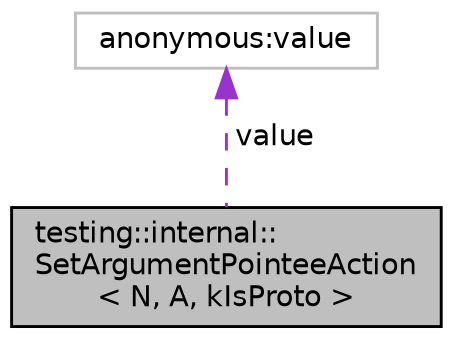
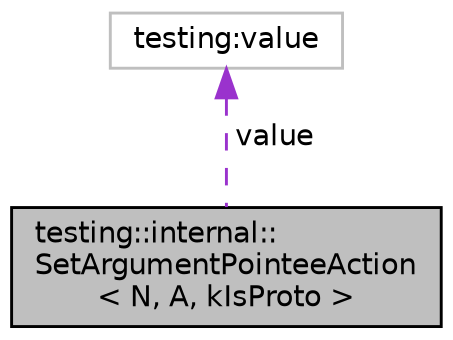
(226, 41) -> (226, 41)
